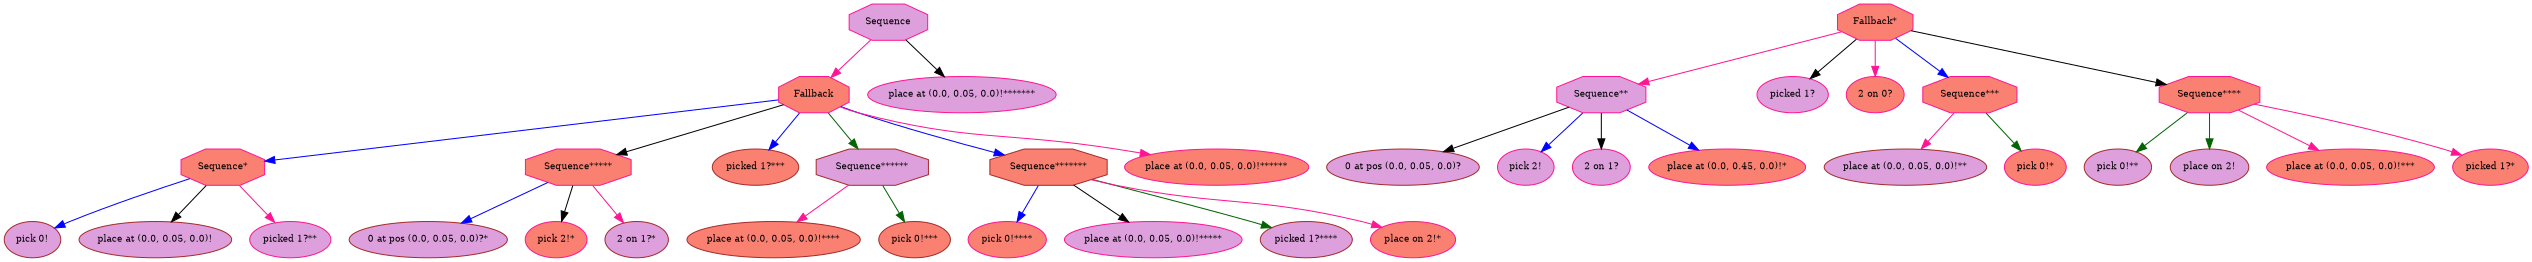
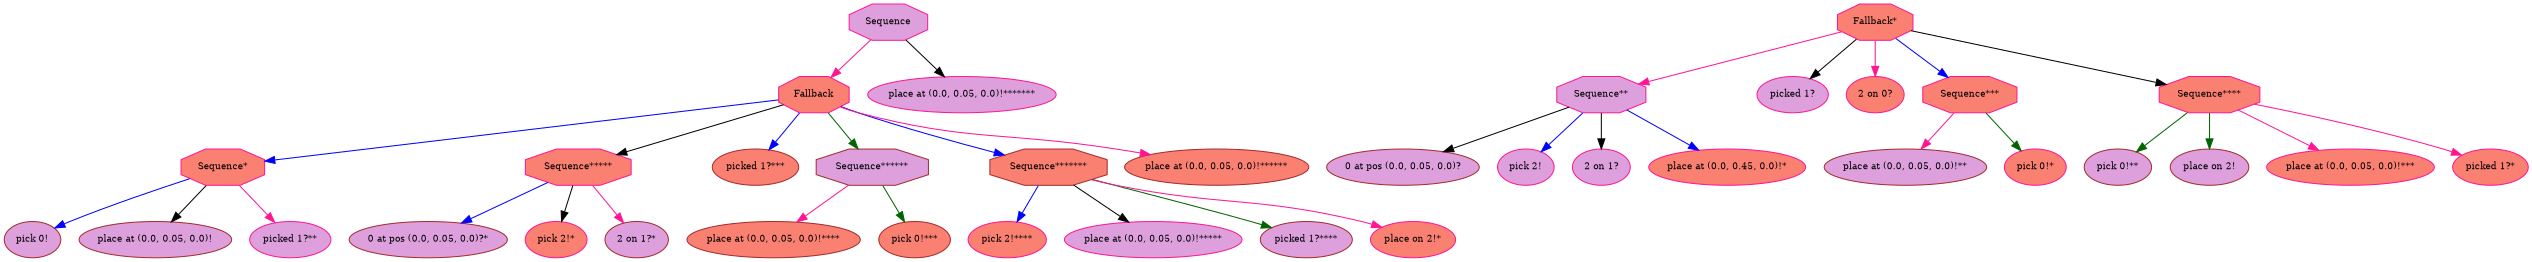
(1217, 167) -> (1217, 167)
(1007, 240) -> (1007, 240)
